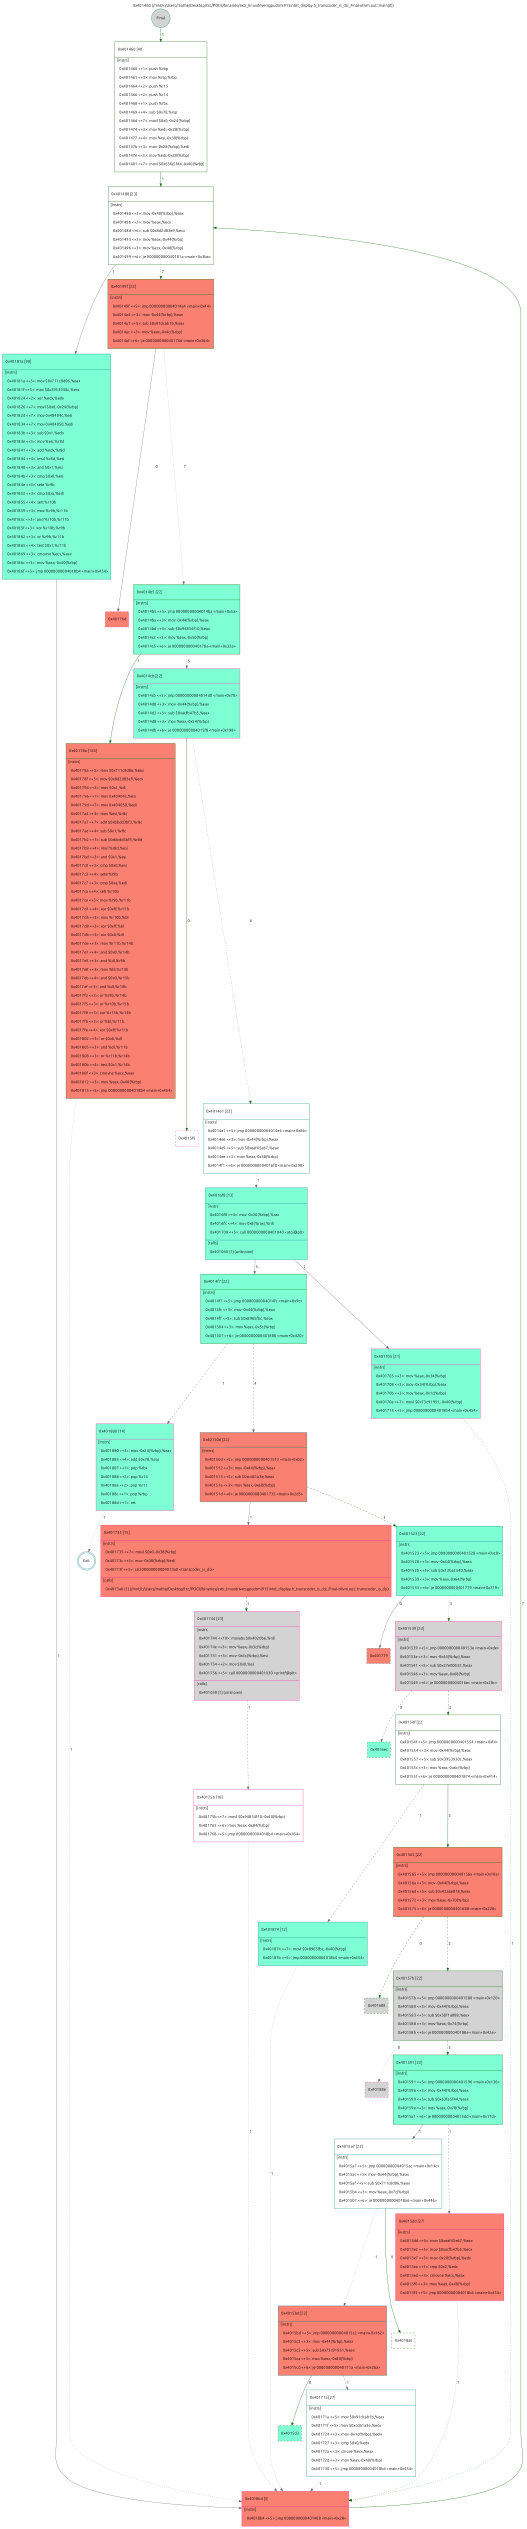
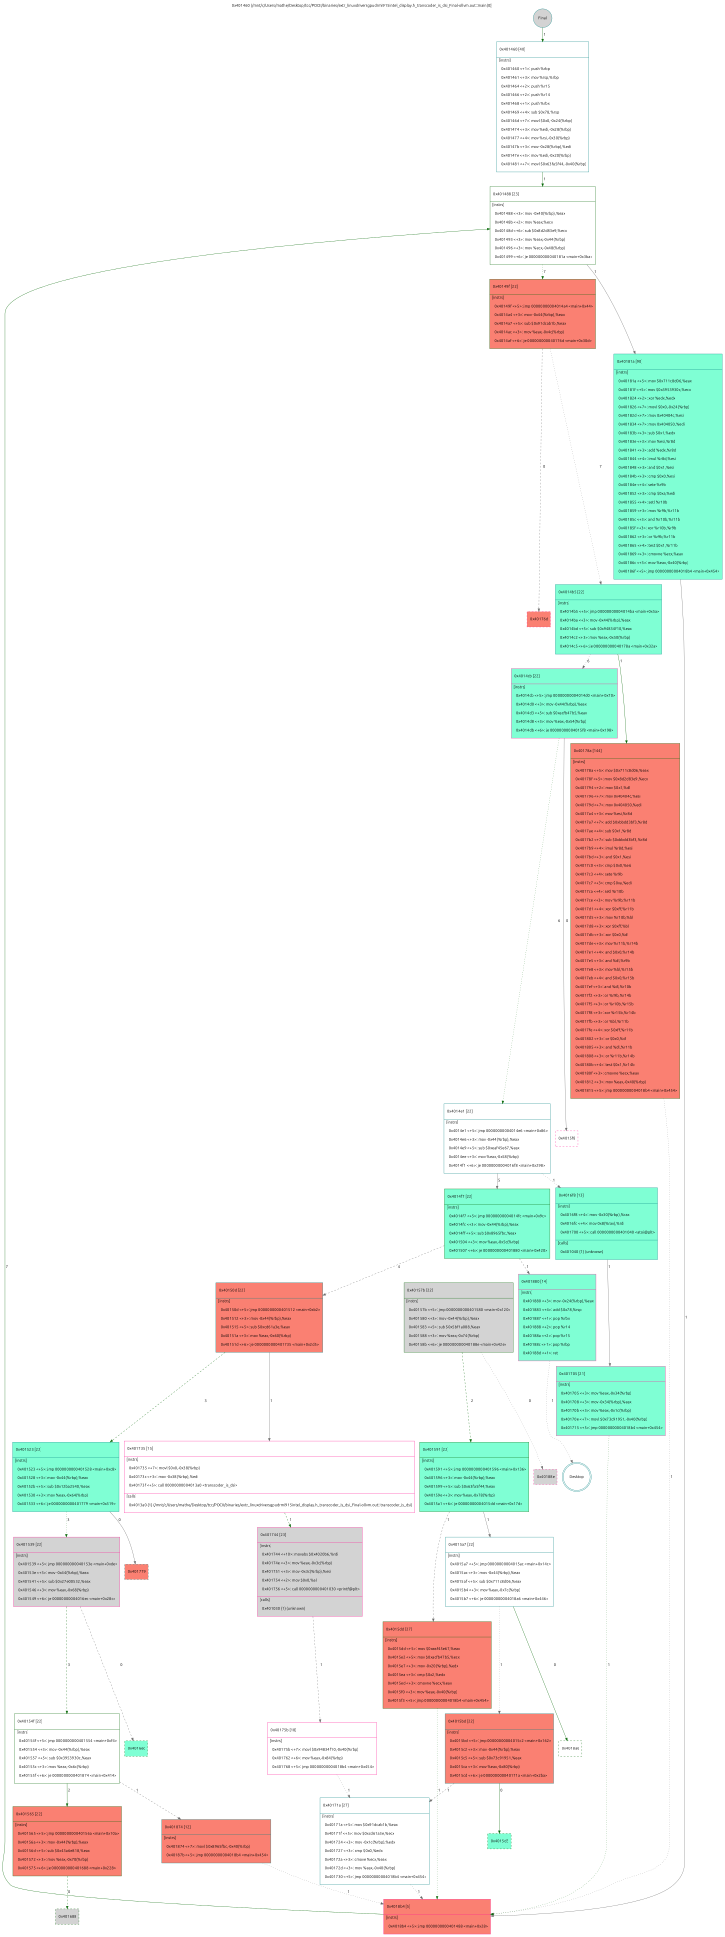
(161, 107) -> (543, 107)
(137, 479) -> (541, 479)
(187, 619) -> (609, 619)
(187, 933) -> (564, 933)
(255, 1265) -> (497, 1180)
(87, 1561) -> (577, 1477)
(246, 1561) -> (269, 1477)
(448, 1942) -> none
(313, 1944) -> (216, 1841)
(249, 2169) -> (343, 1785)
(450, 2257) -> (437, 1665)
